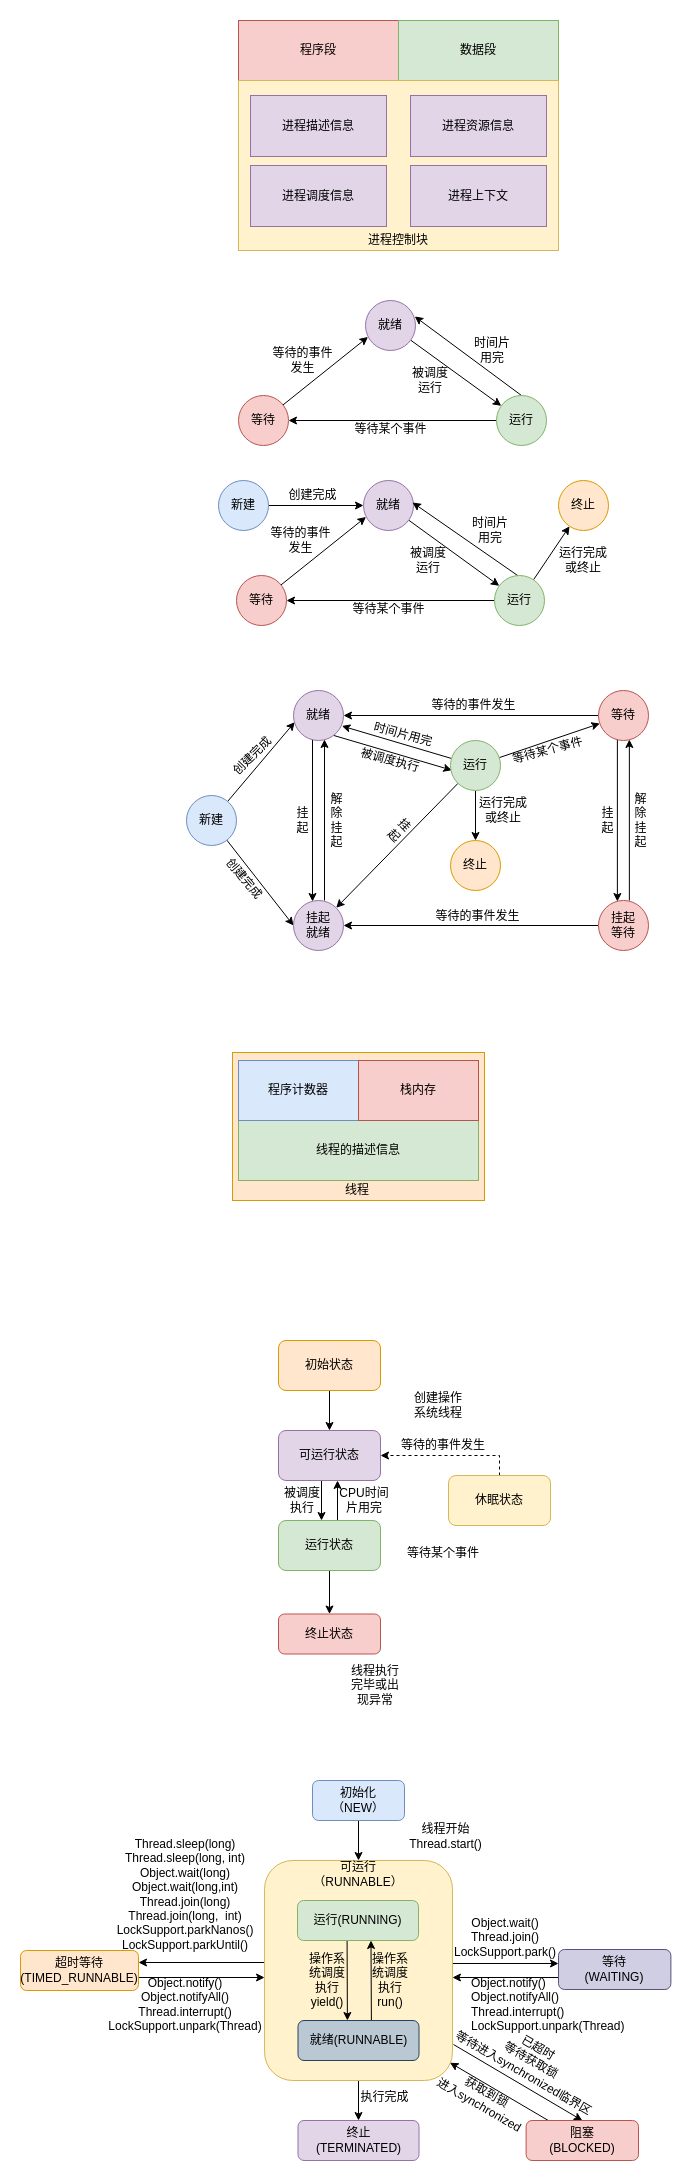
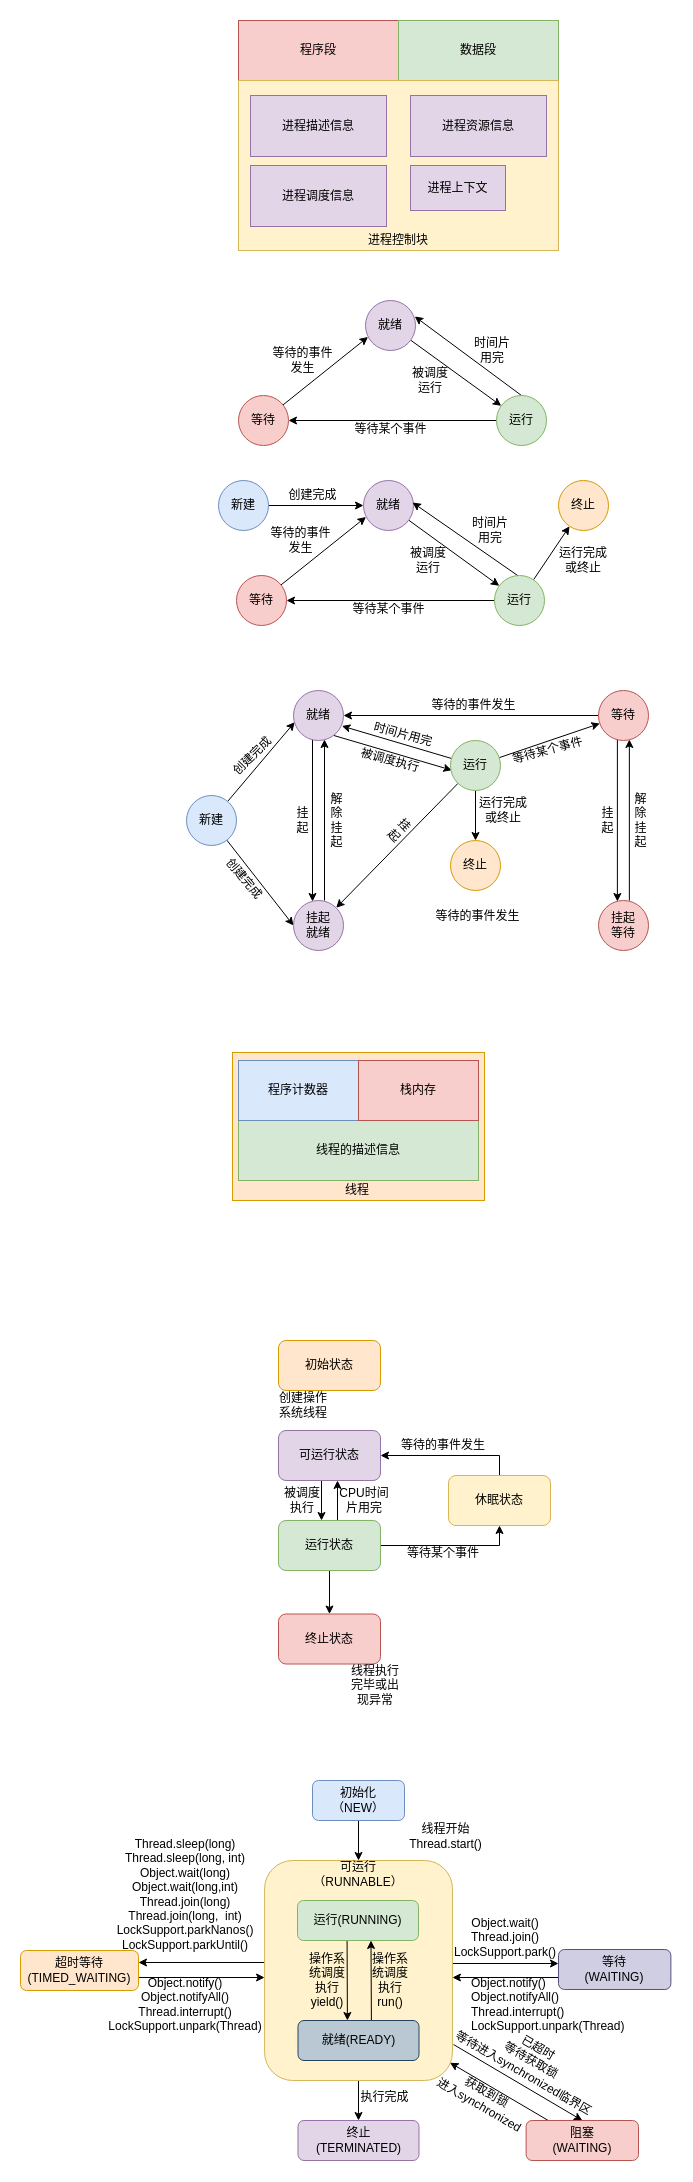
(479, 196) -> (458, 188)
(474, 926) -> none
(439, 1406) -> (304, 1406)
(330, 1407) -> none
(453, 1456) -> (453, 1456)
none -> (447, 1546)
(330, 1634) -> (330, 1639)
(80, 1971) -> (80, 1971)
(359, 2041) -> (359, 2041)
(583, 2141) -> (583, 2141)
